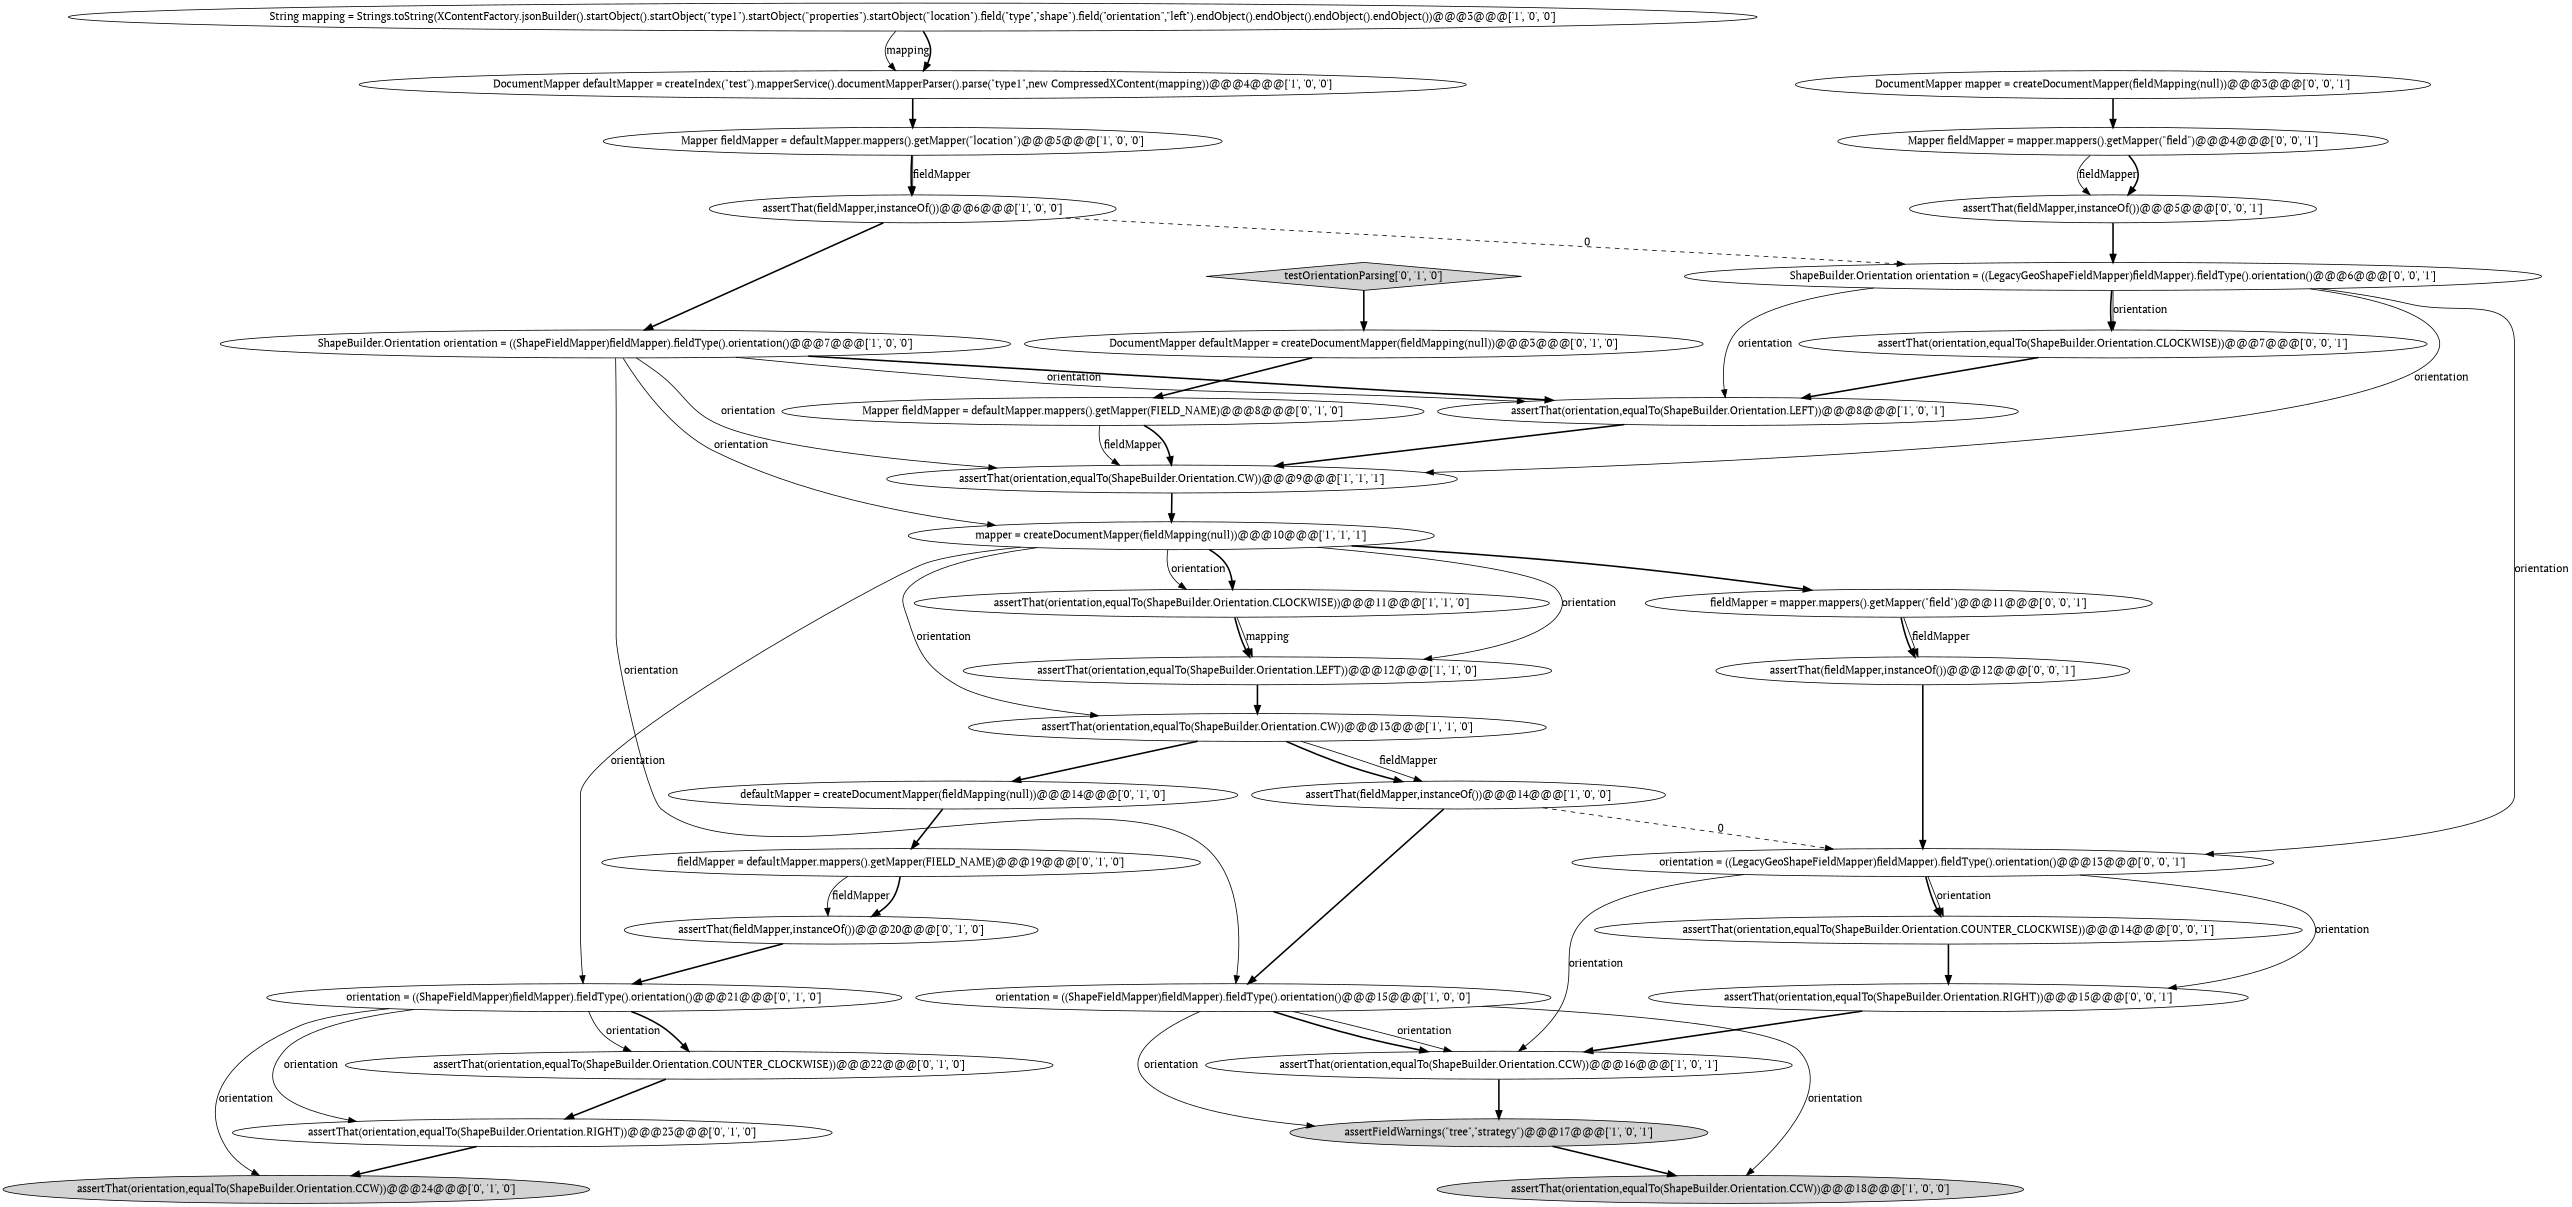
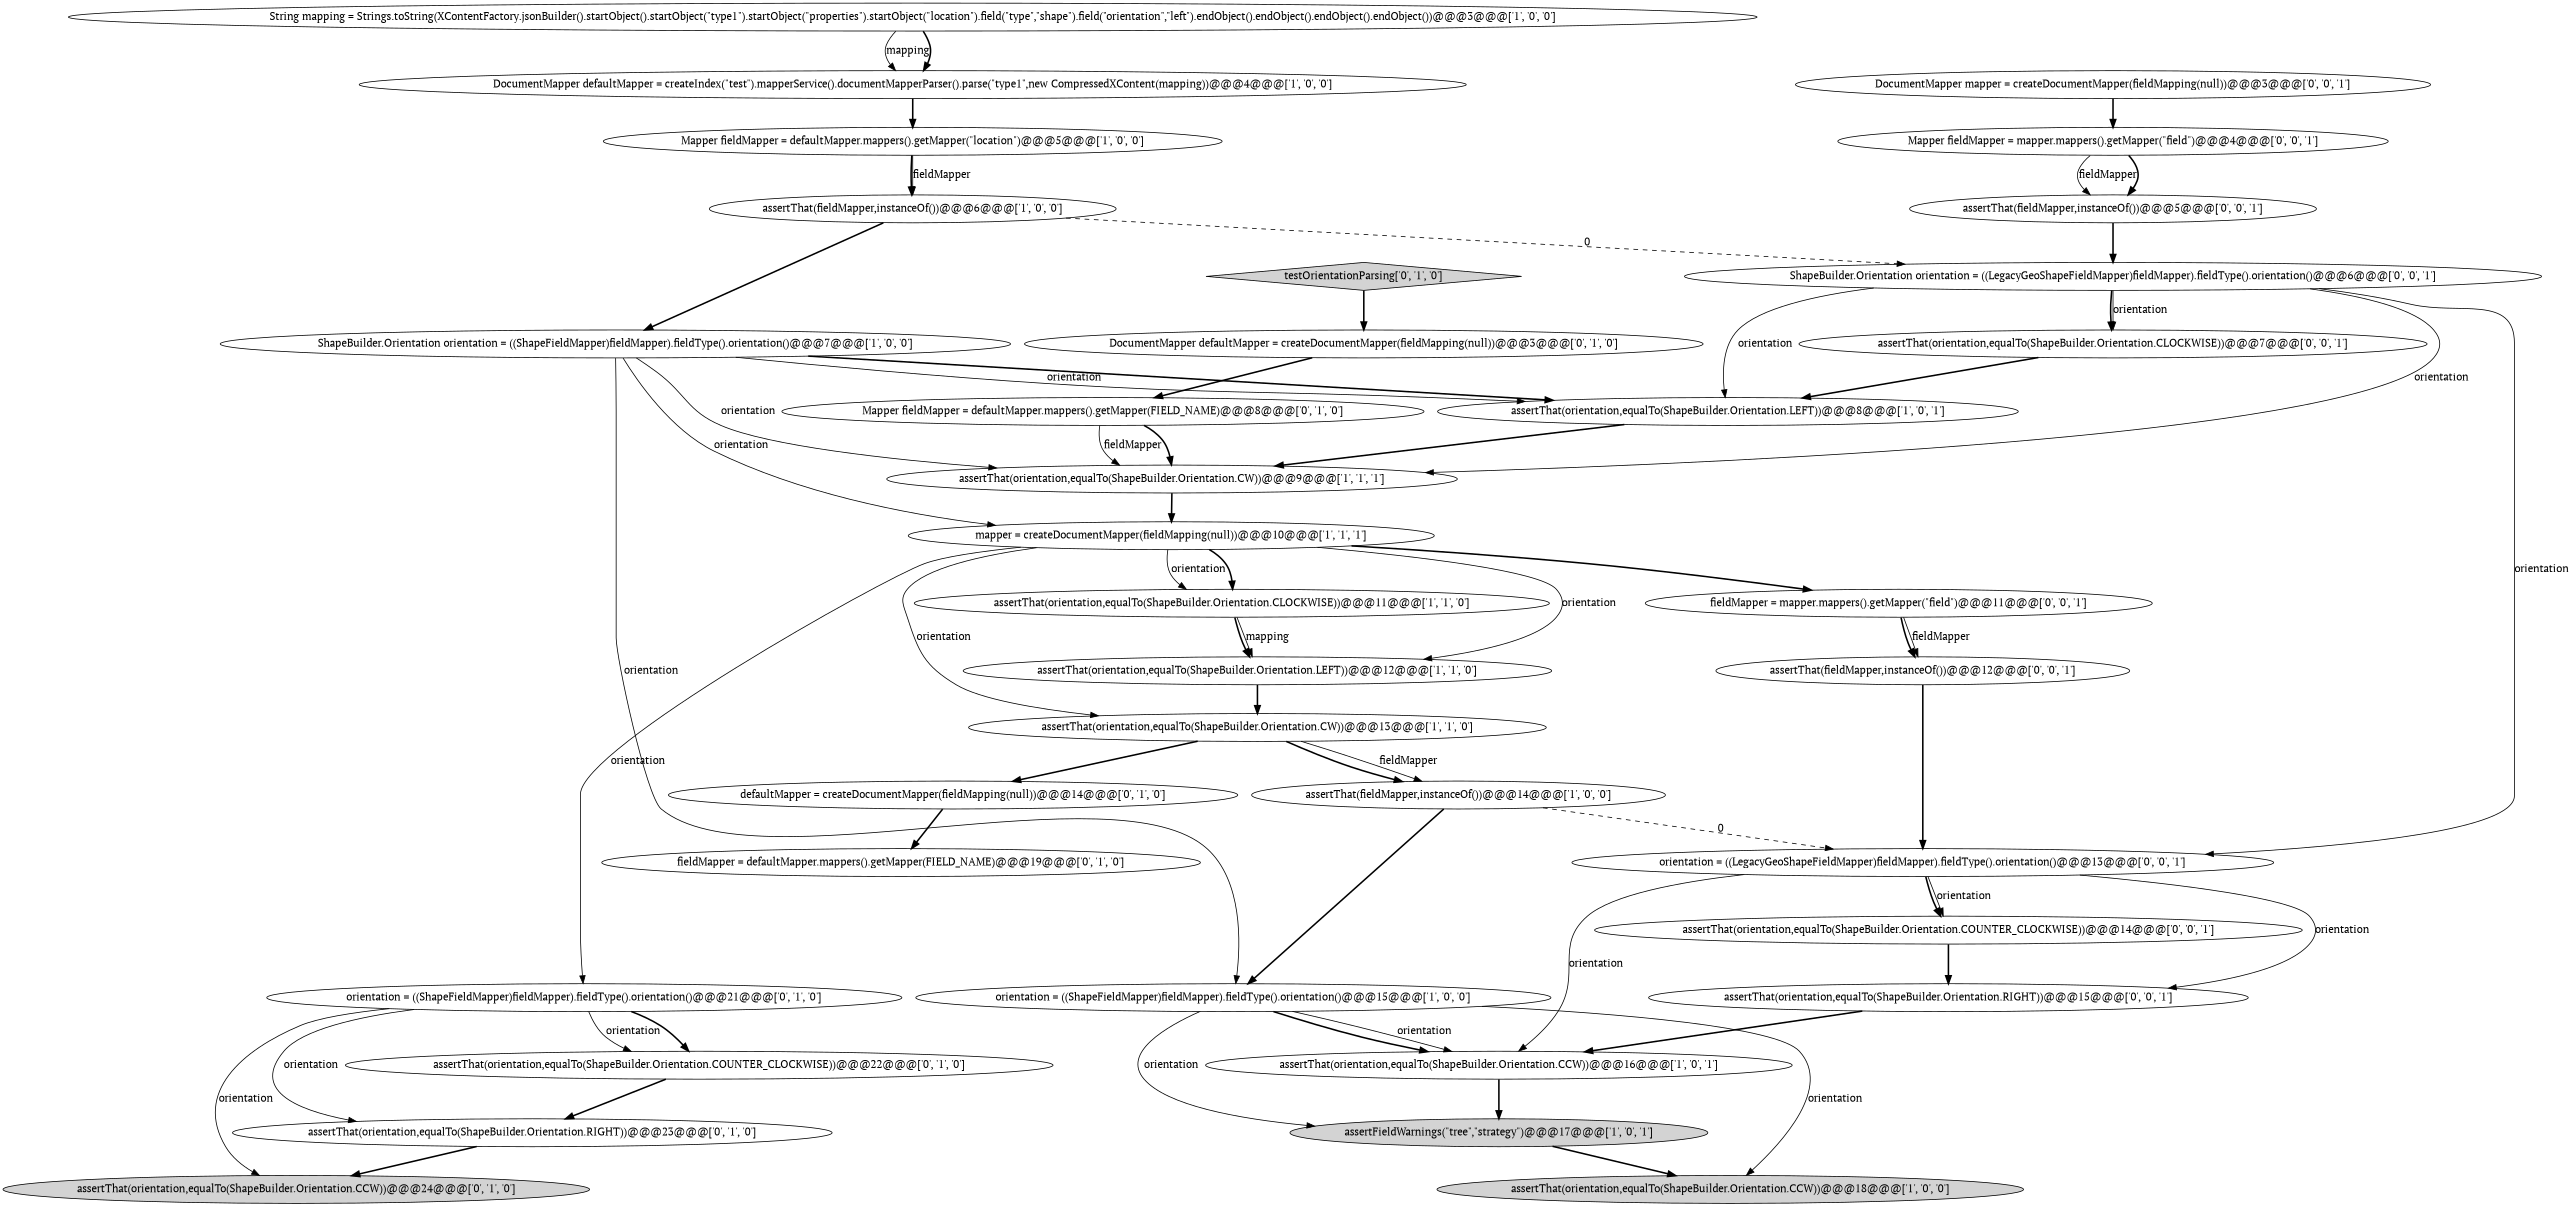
(831, 930) -> none
